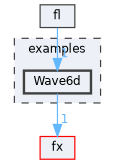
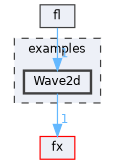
(57, 82) -> (57, 82)
